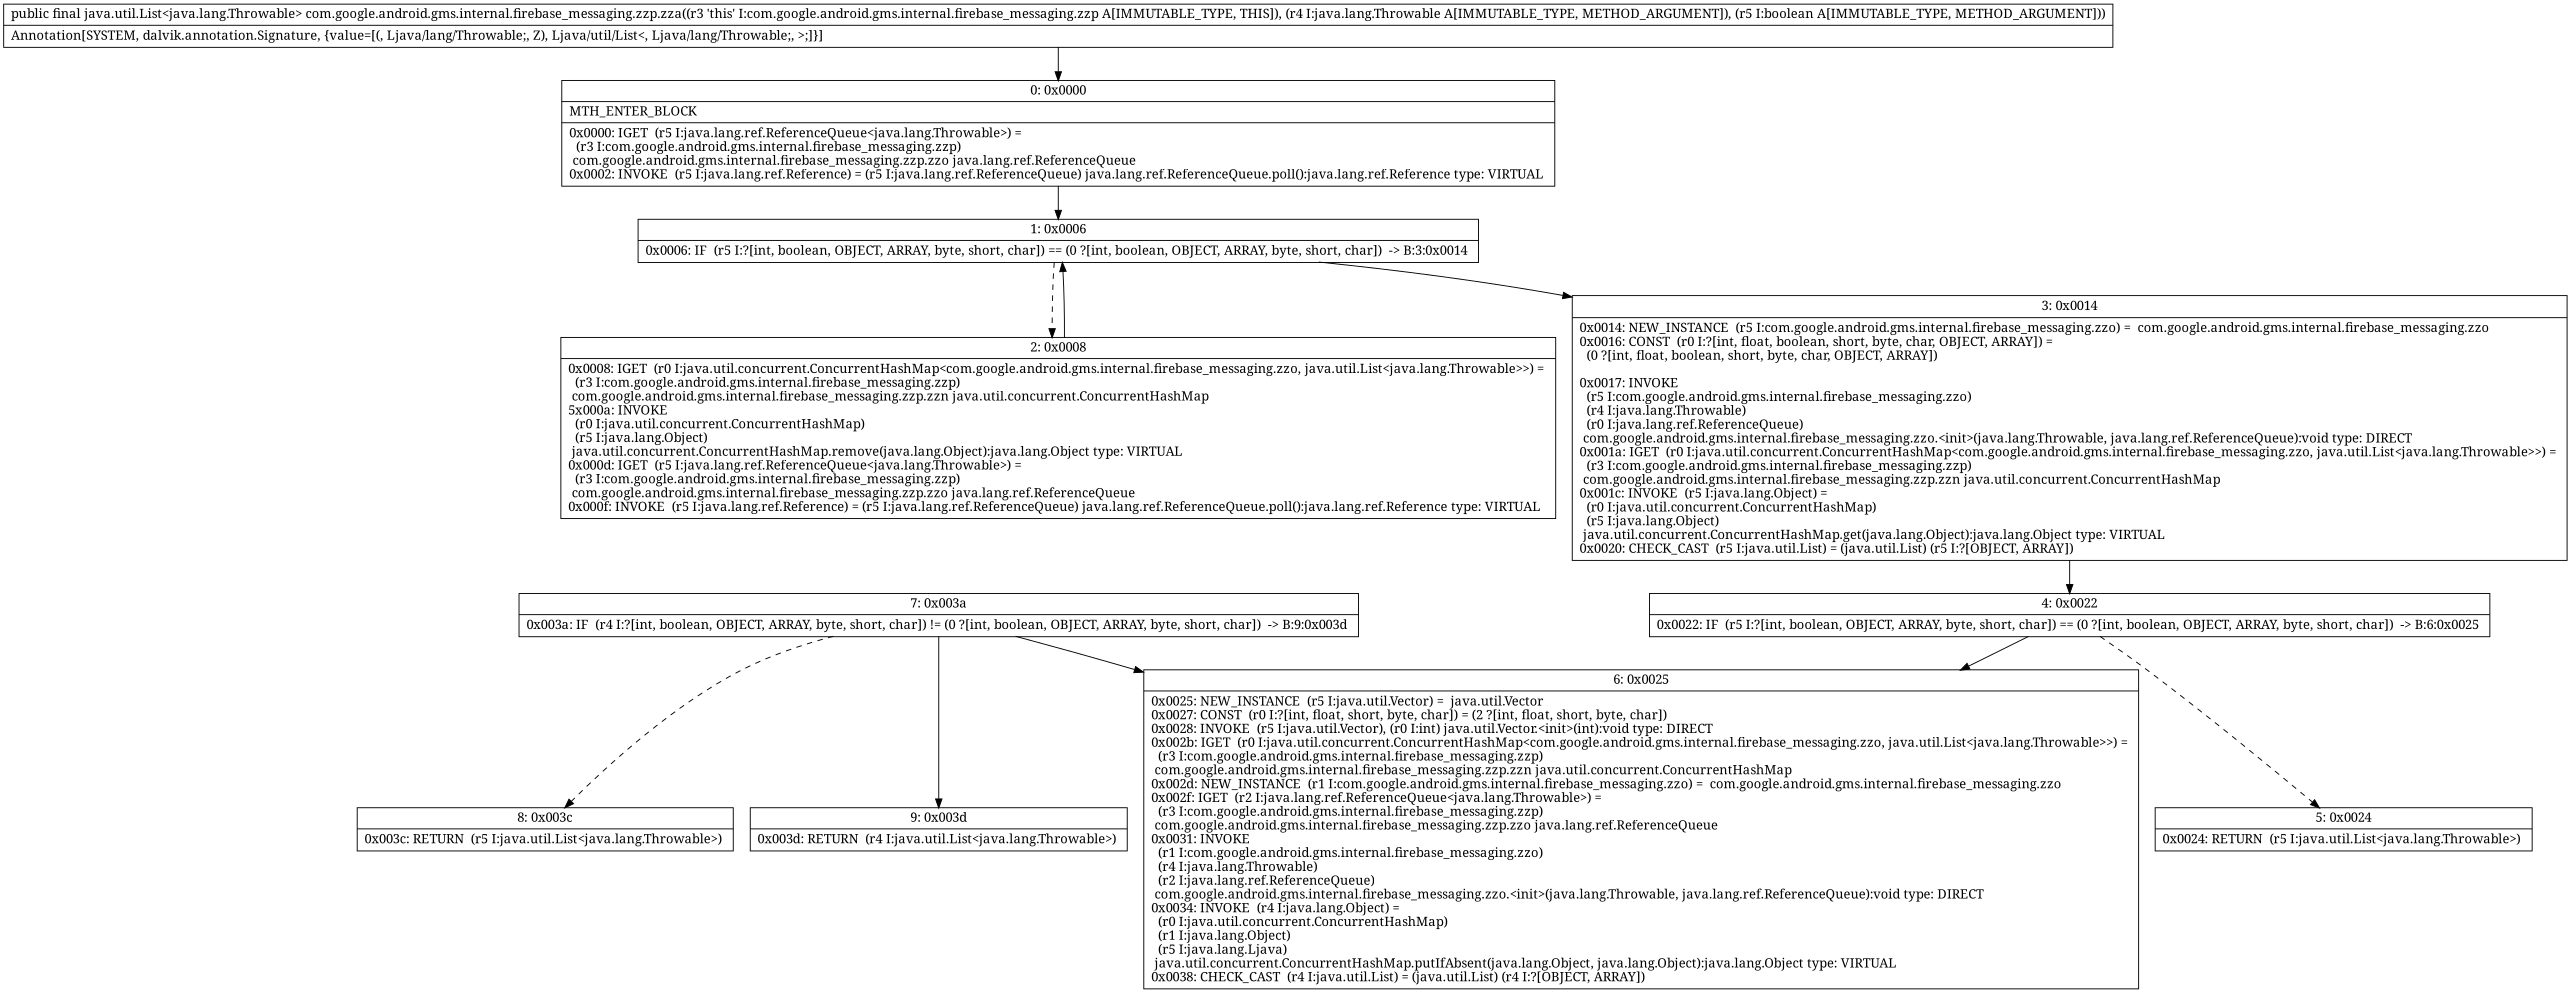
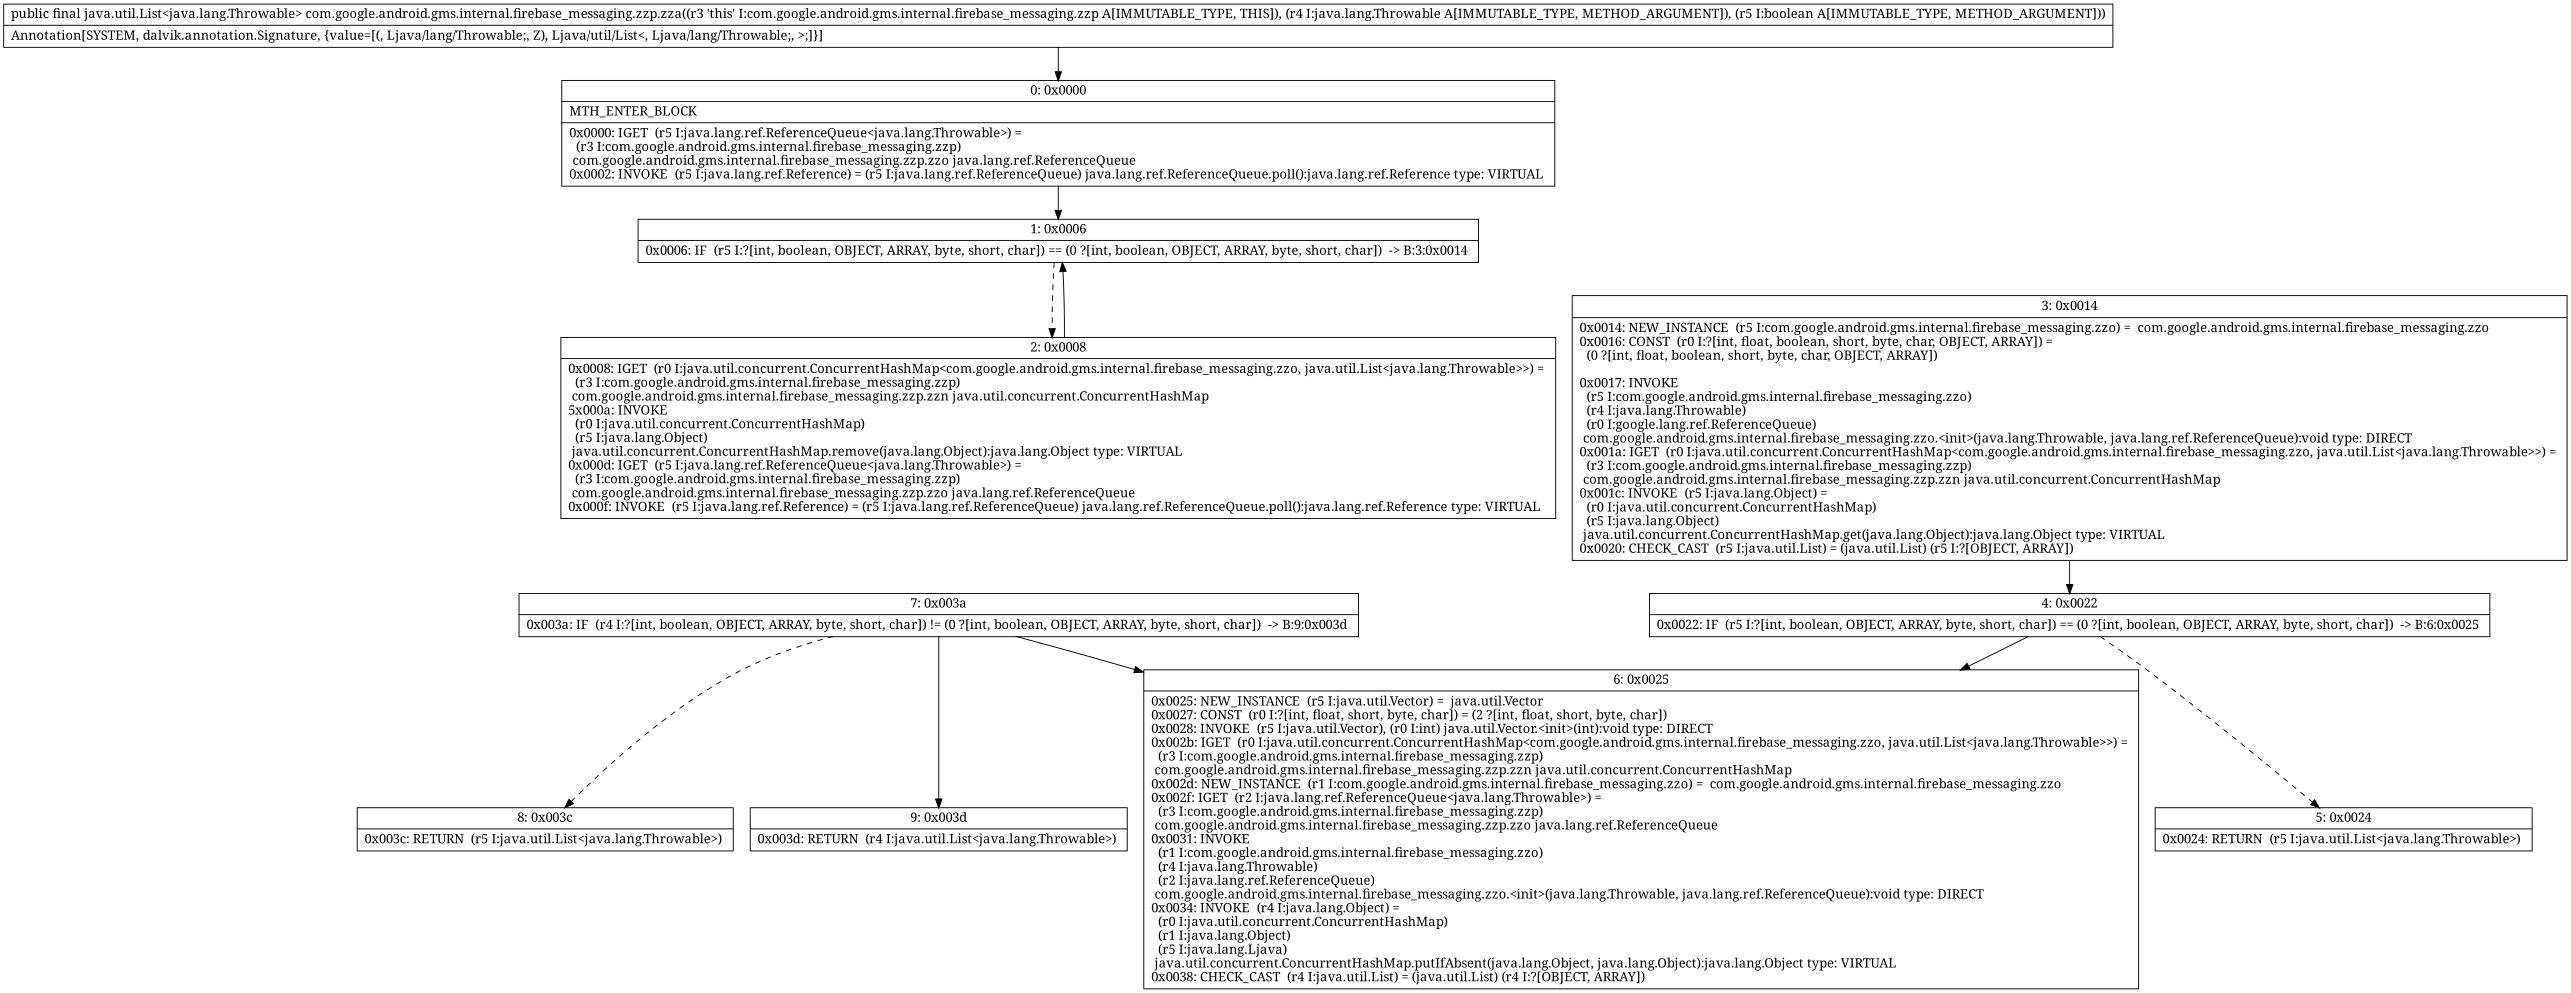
(1441, 277) -> none
(1692, 425) -> (1698, 425)
